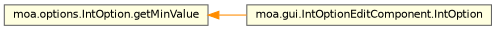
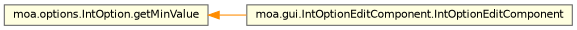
(369, 15) -> (410, 15)
